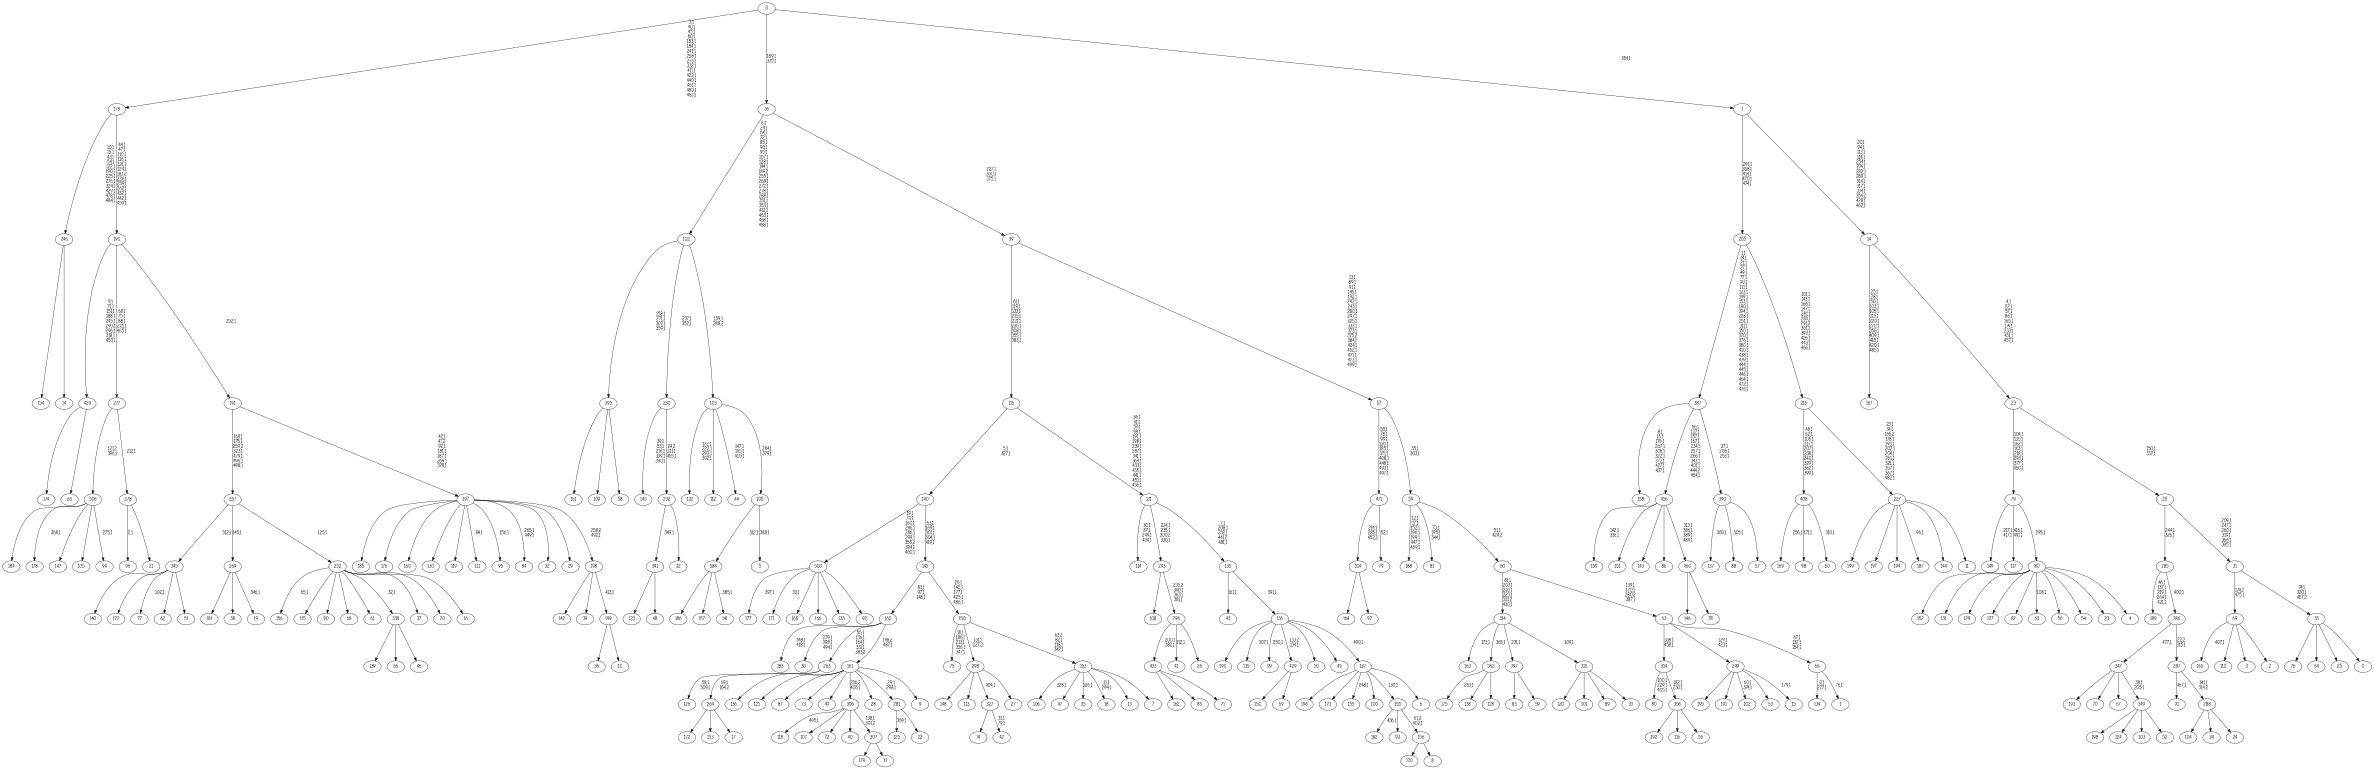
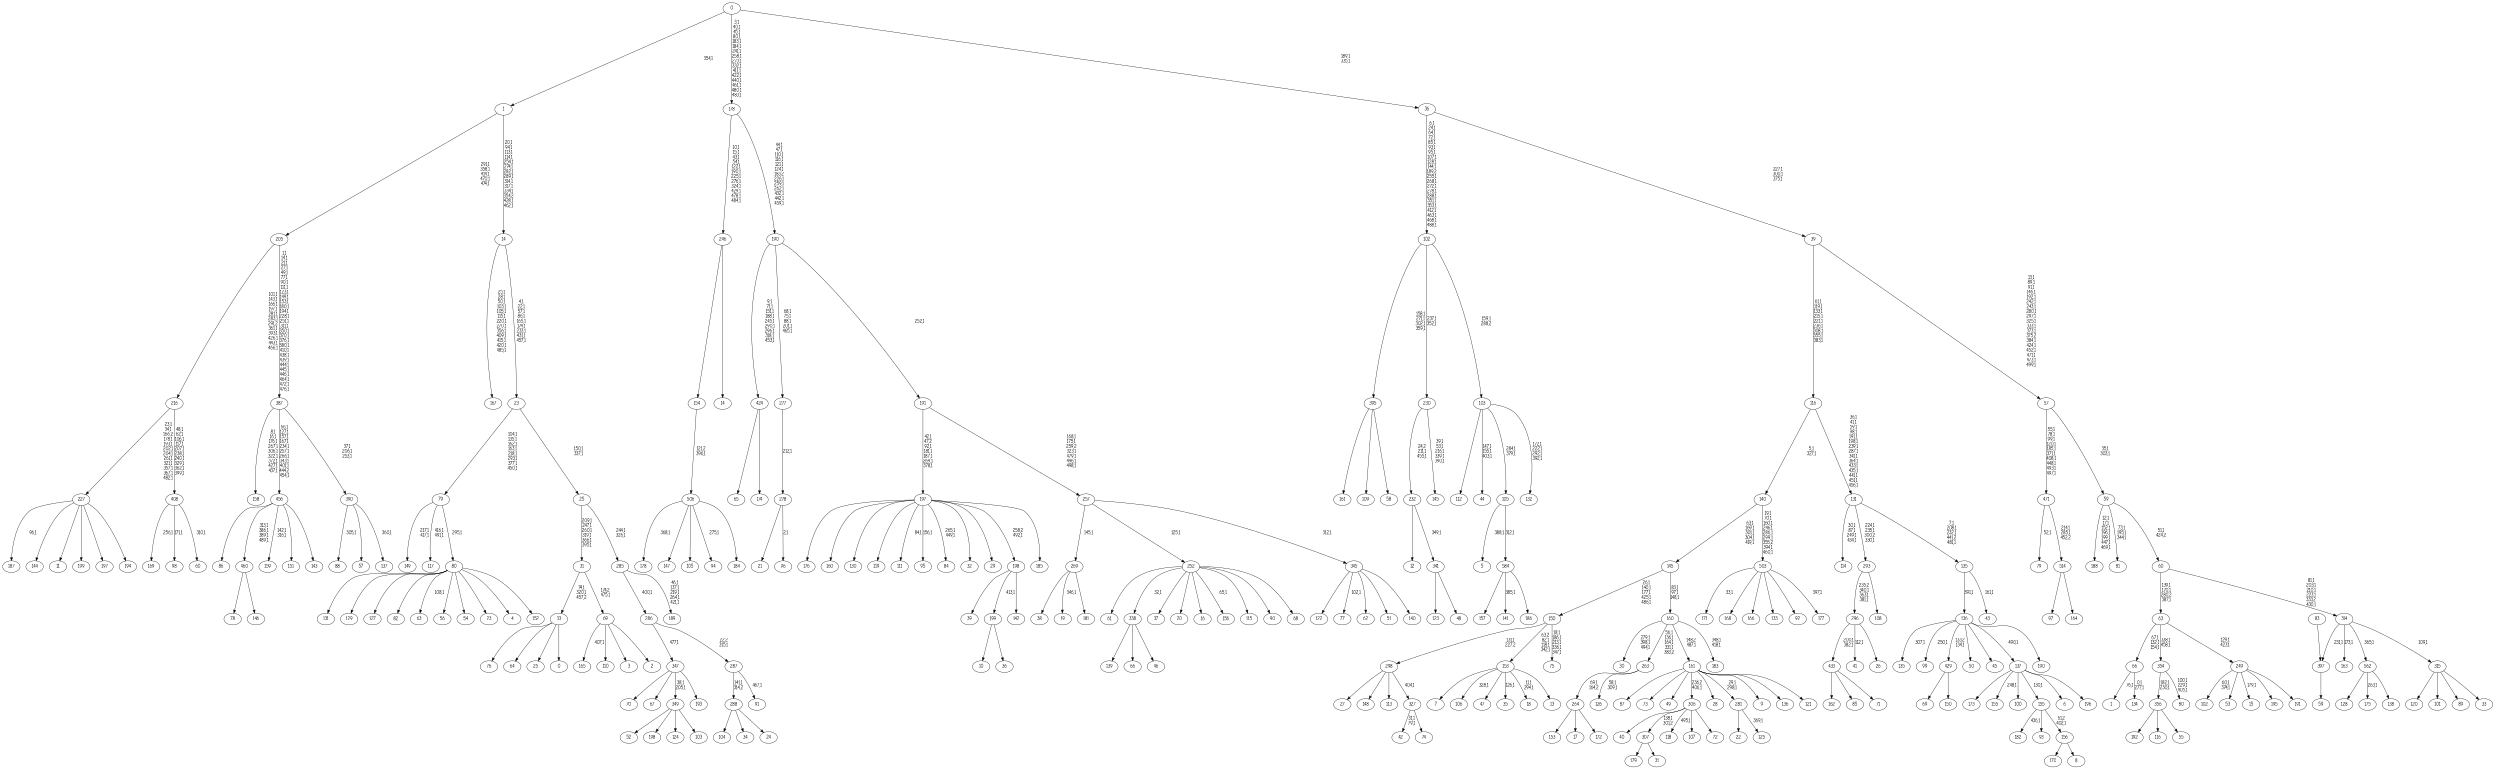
(97, 448) -> (694, 450)
(1514, 684) -> (2319, 641)
